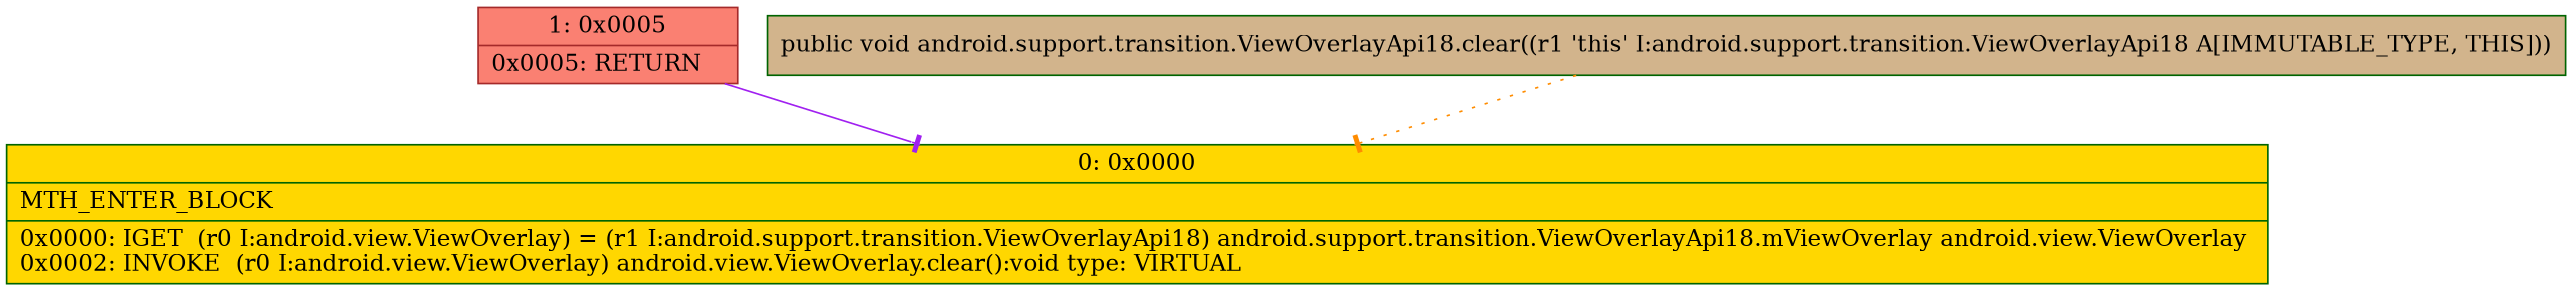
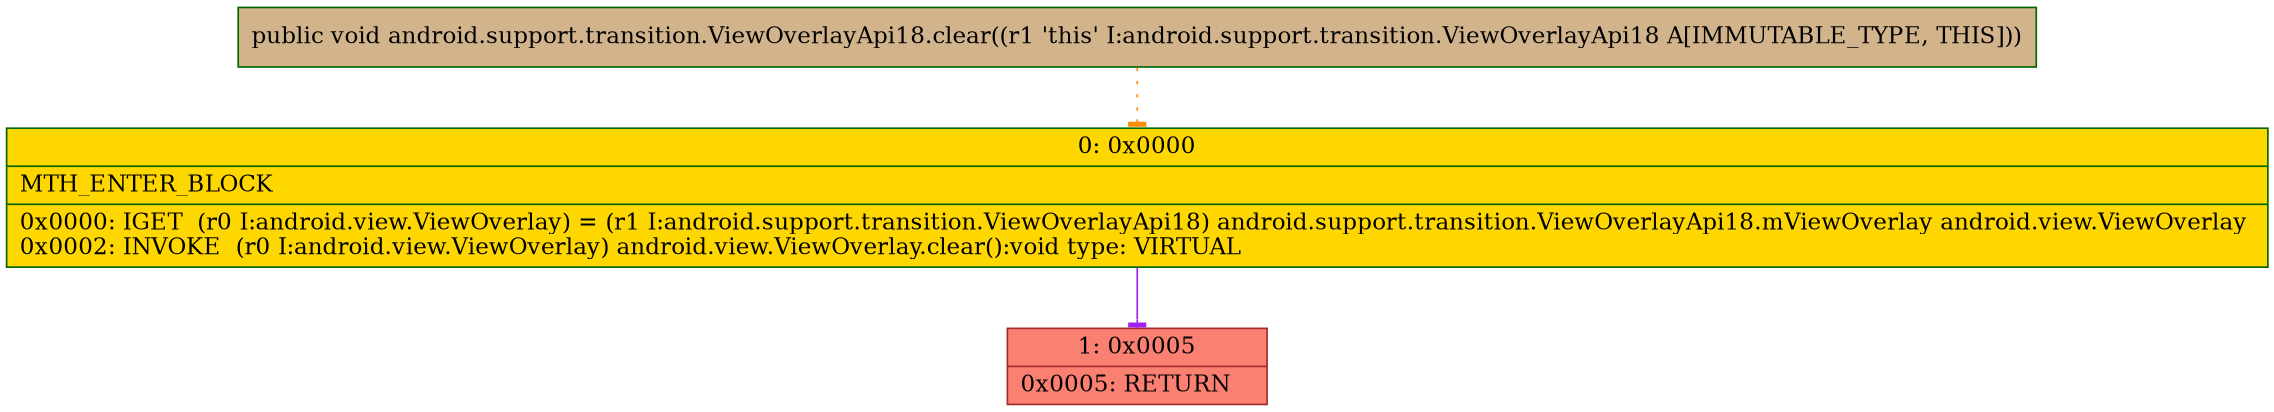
(818, 113) -> (1137, 294)
